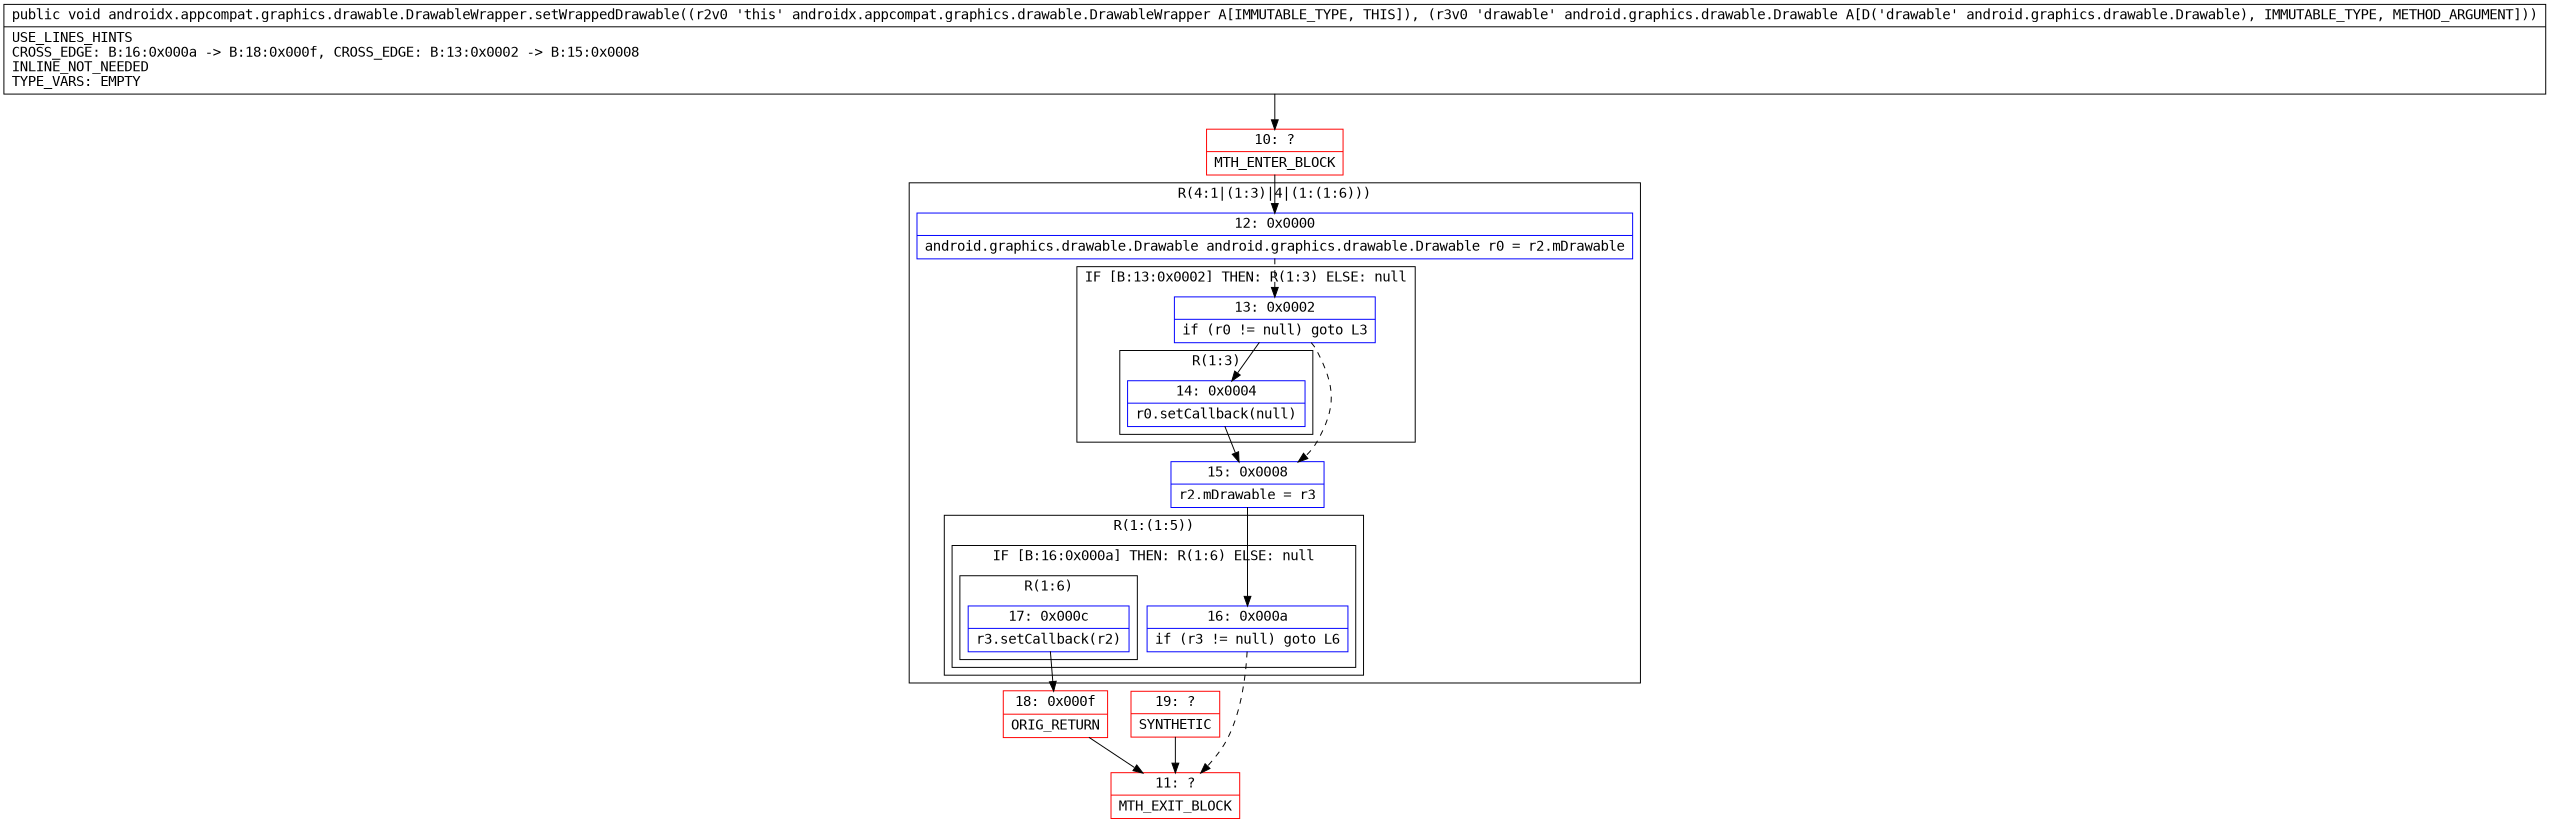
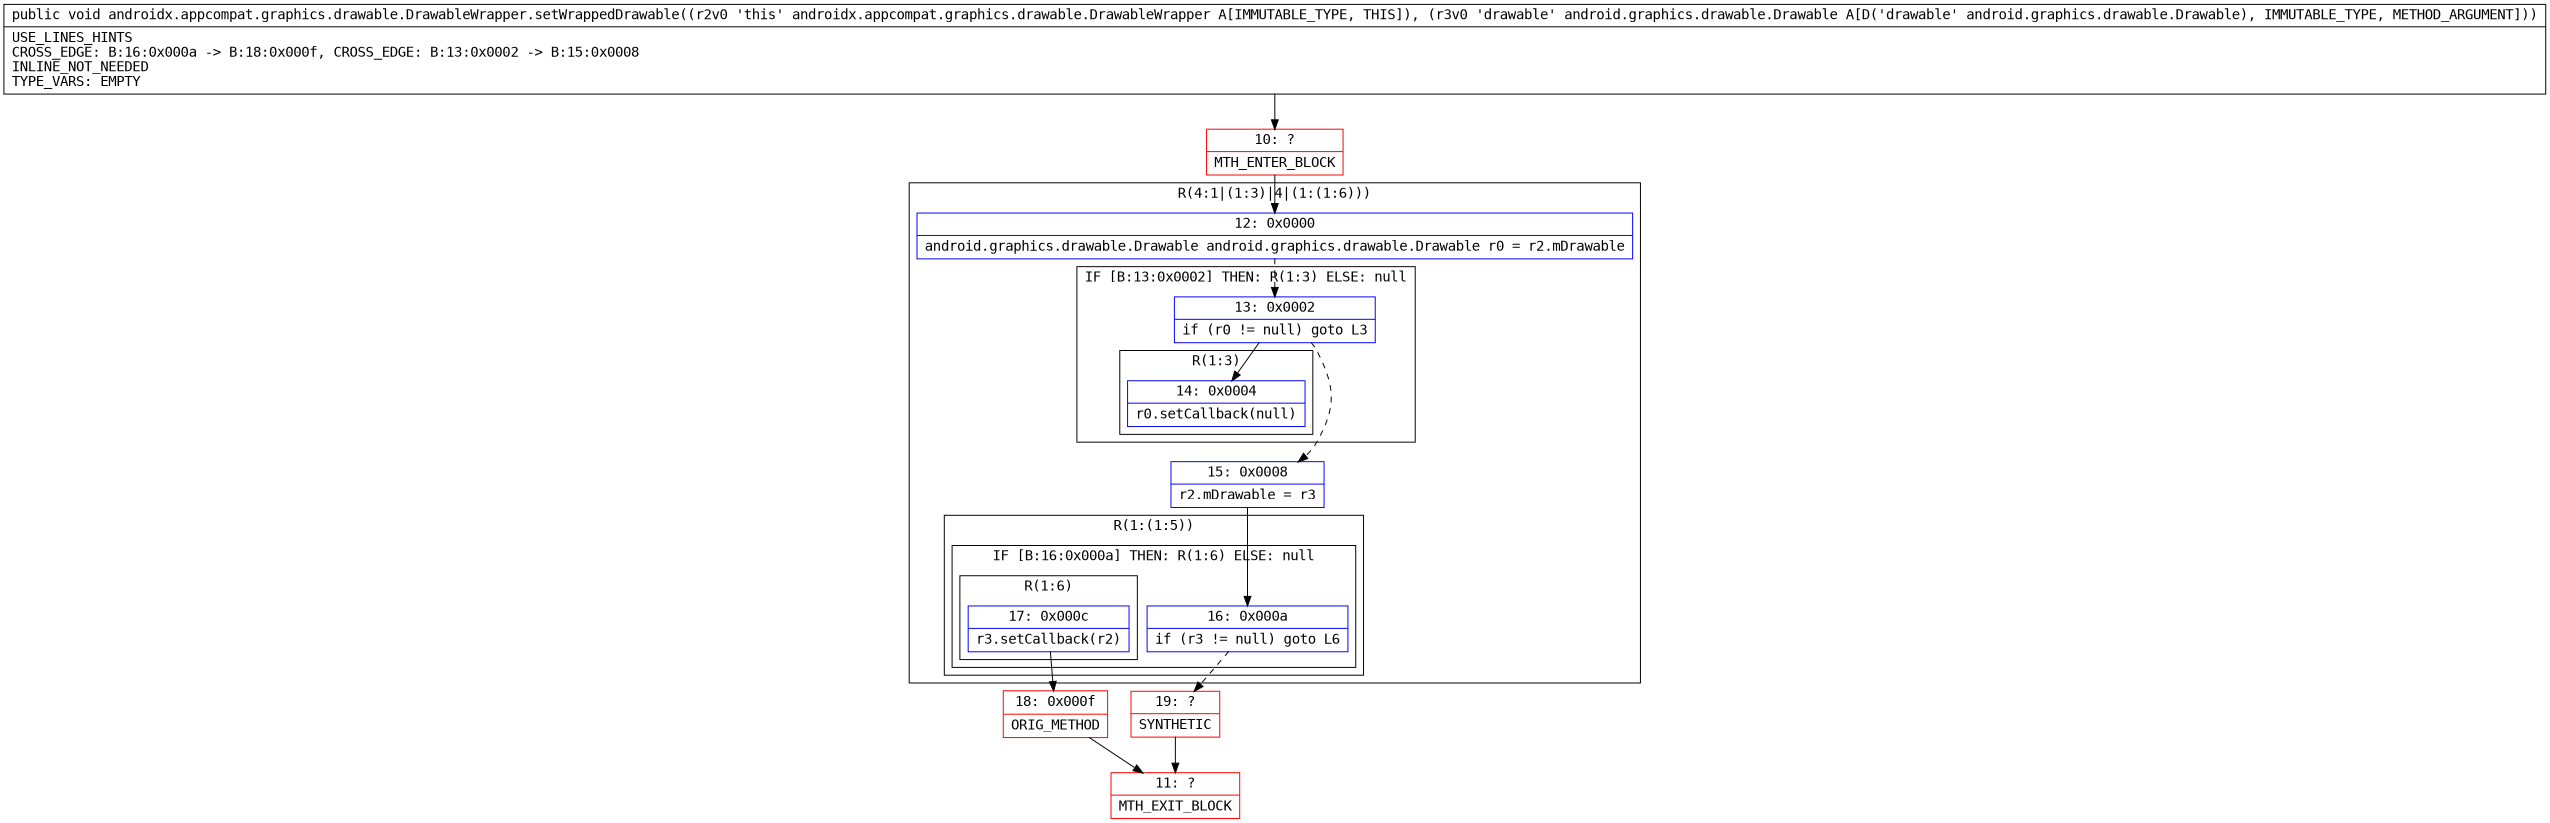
(1230, 439) -> none
(1237, 713) -> (1220, 661)
(1055, 725) -> (1055, 725)
